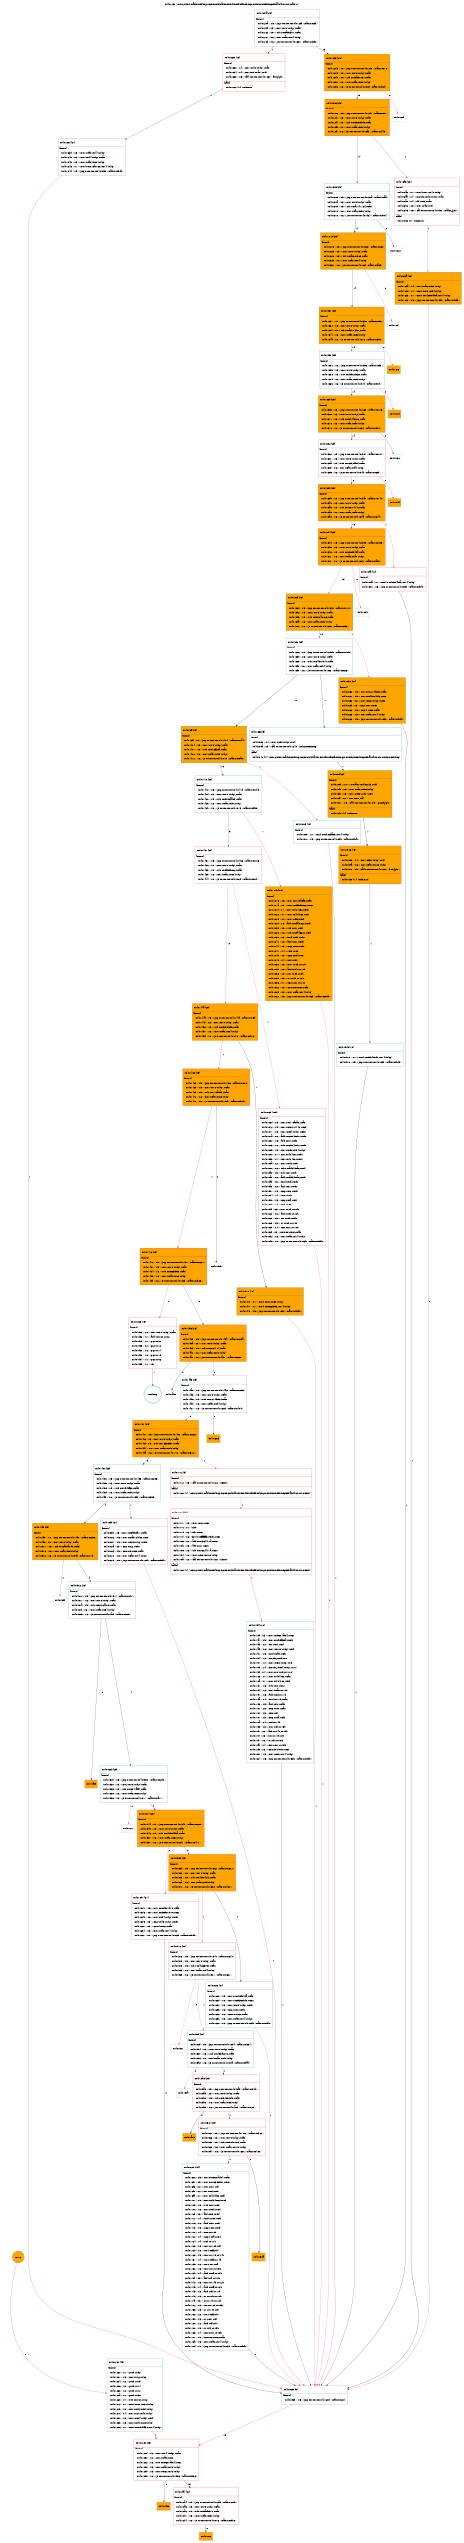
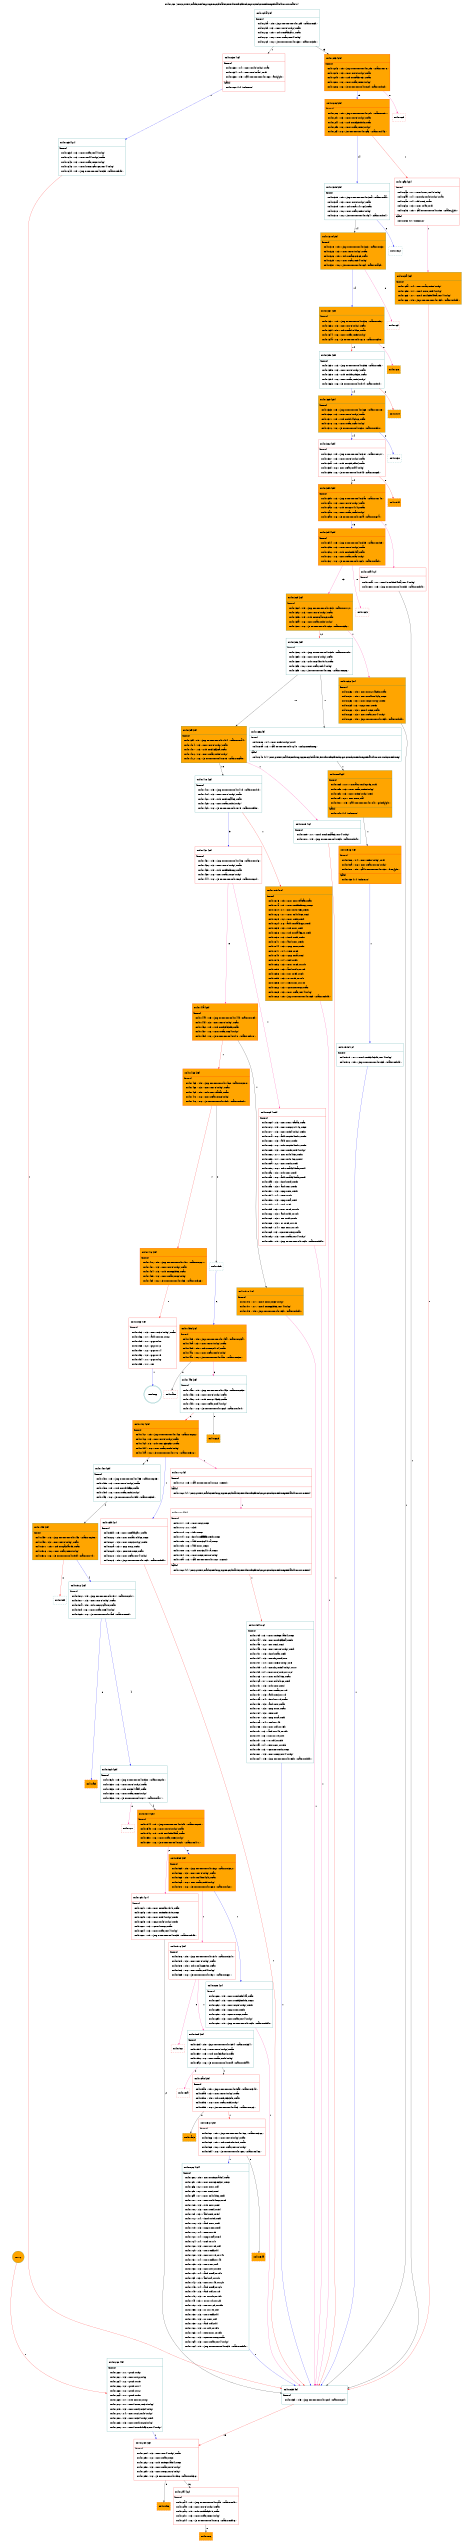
(353, 481) -> (353, 481)
(193, 1304) -> (215, 1297)
(130, 1509) -> (164, 1488)
